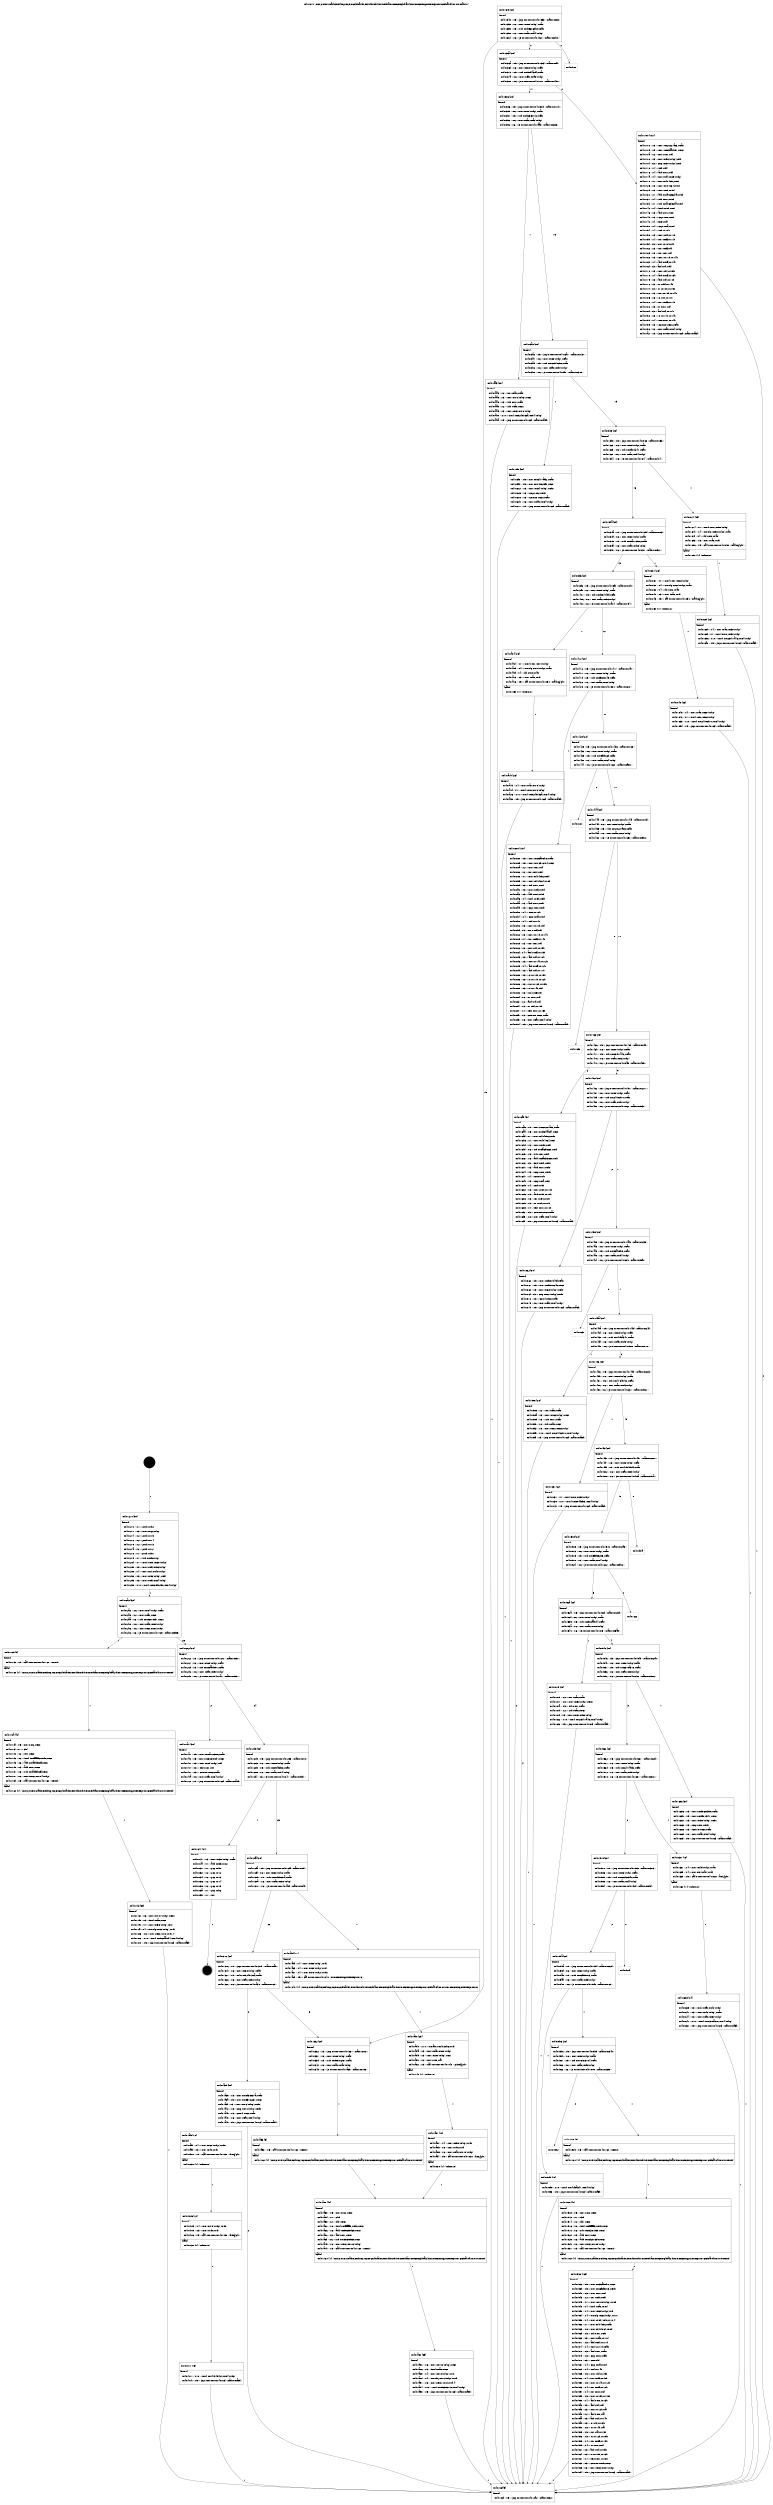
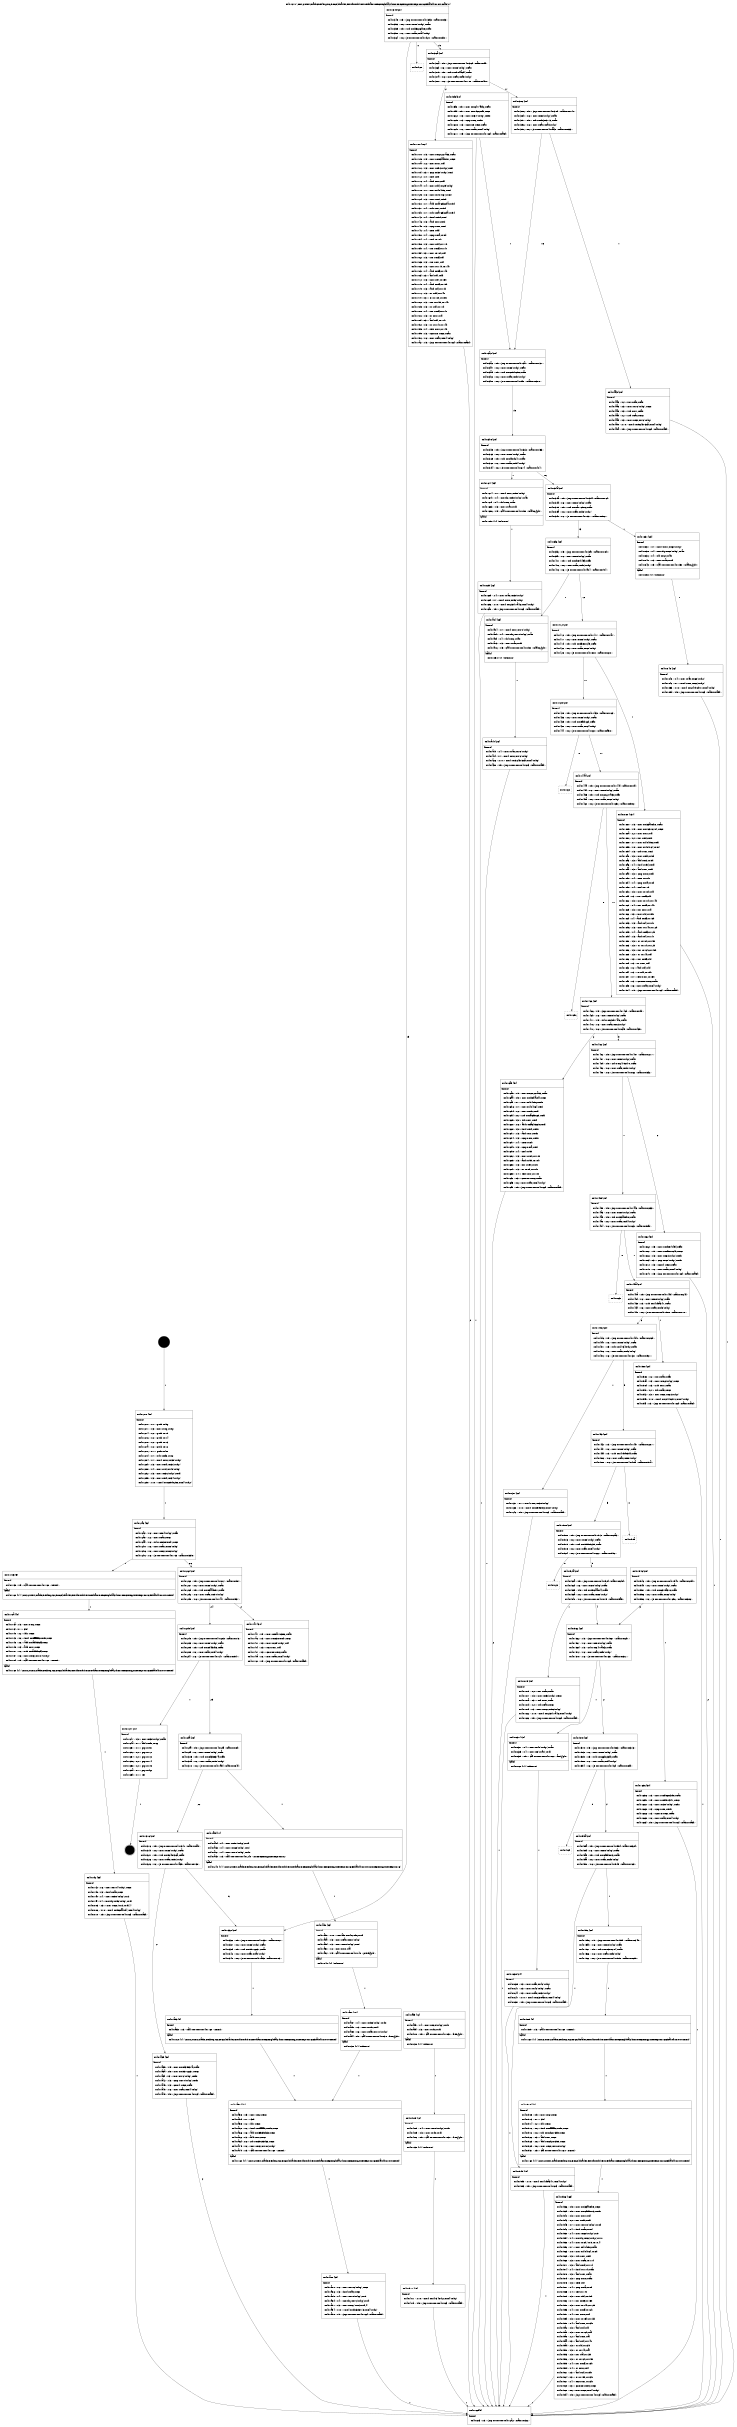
(531, 46) -> (439, 46)
(551, 421) -> (495, 243)
(608, 1639) -> (596, 1613)
(553, 2150) -> none
